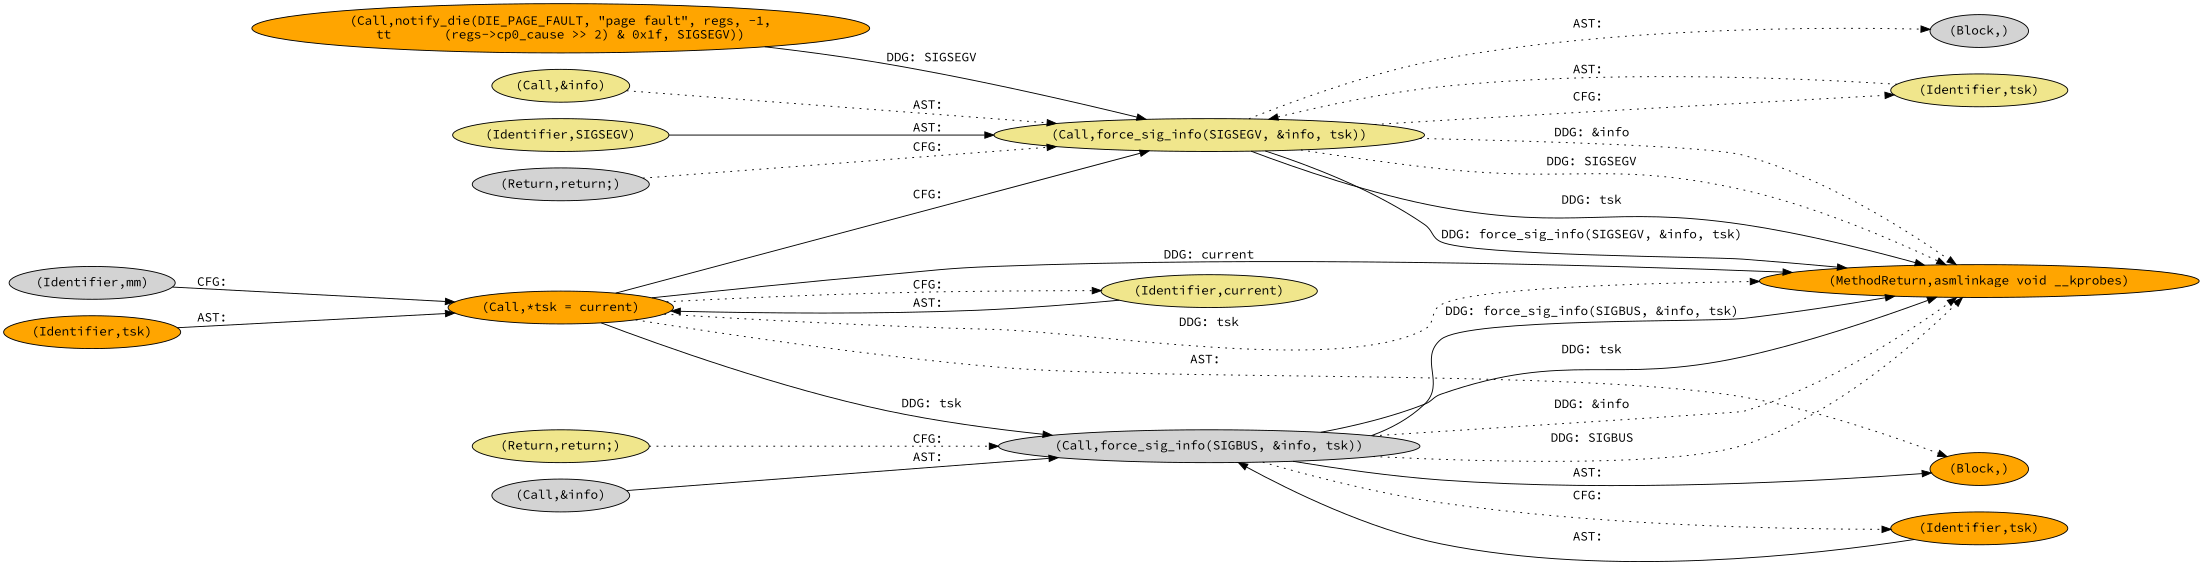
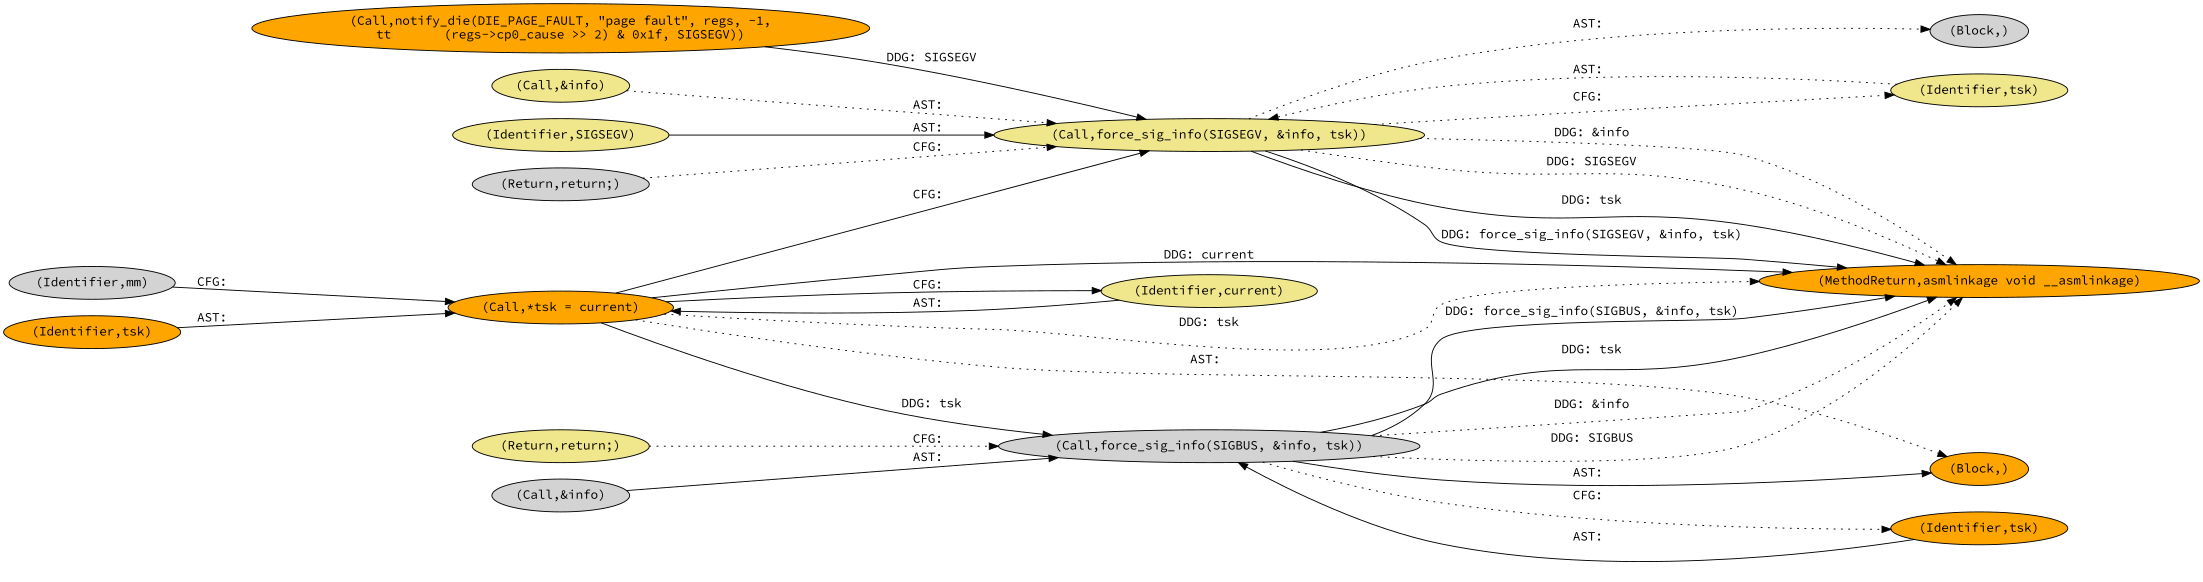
(1979, 281) -> (1979, 281)
(879, 293) -> (879, 293)
